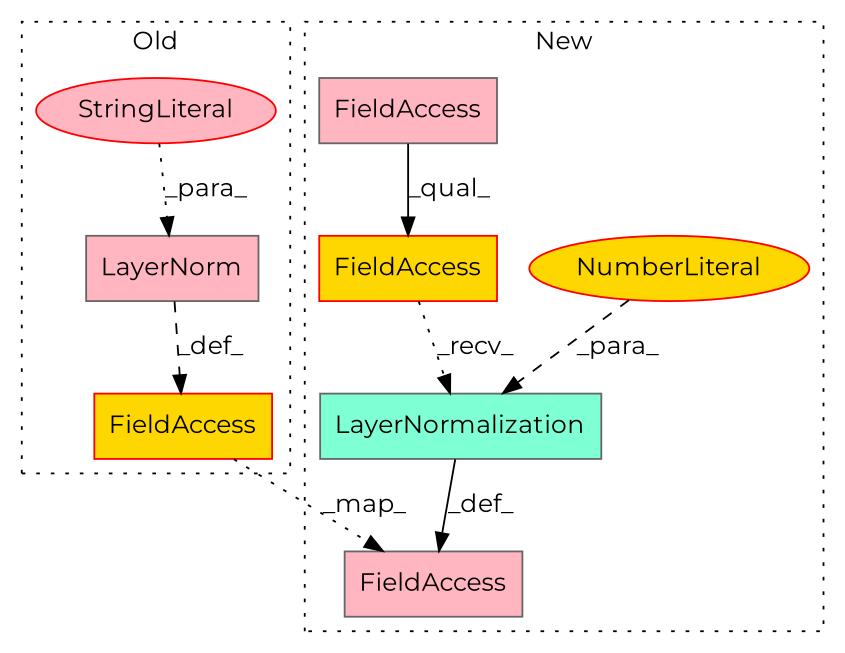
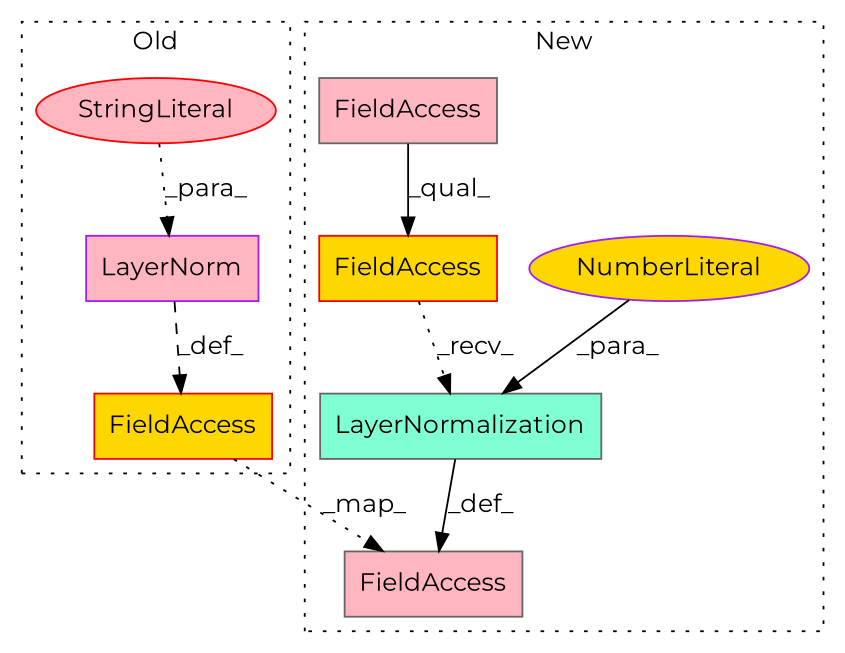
(172, 268) -> (172, 268)
(669, 268) -> (669, 268)
(574, 341) -> (574, 341)
